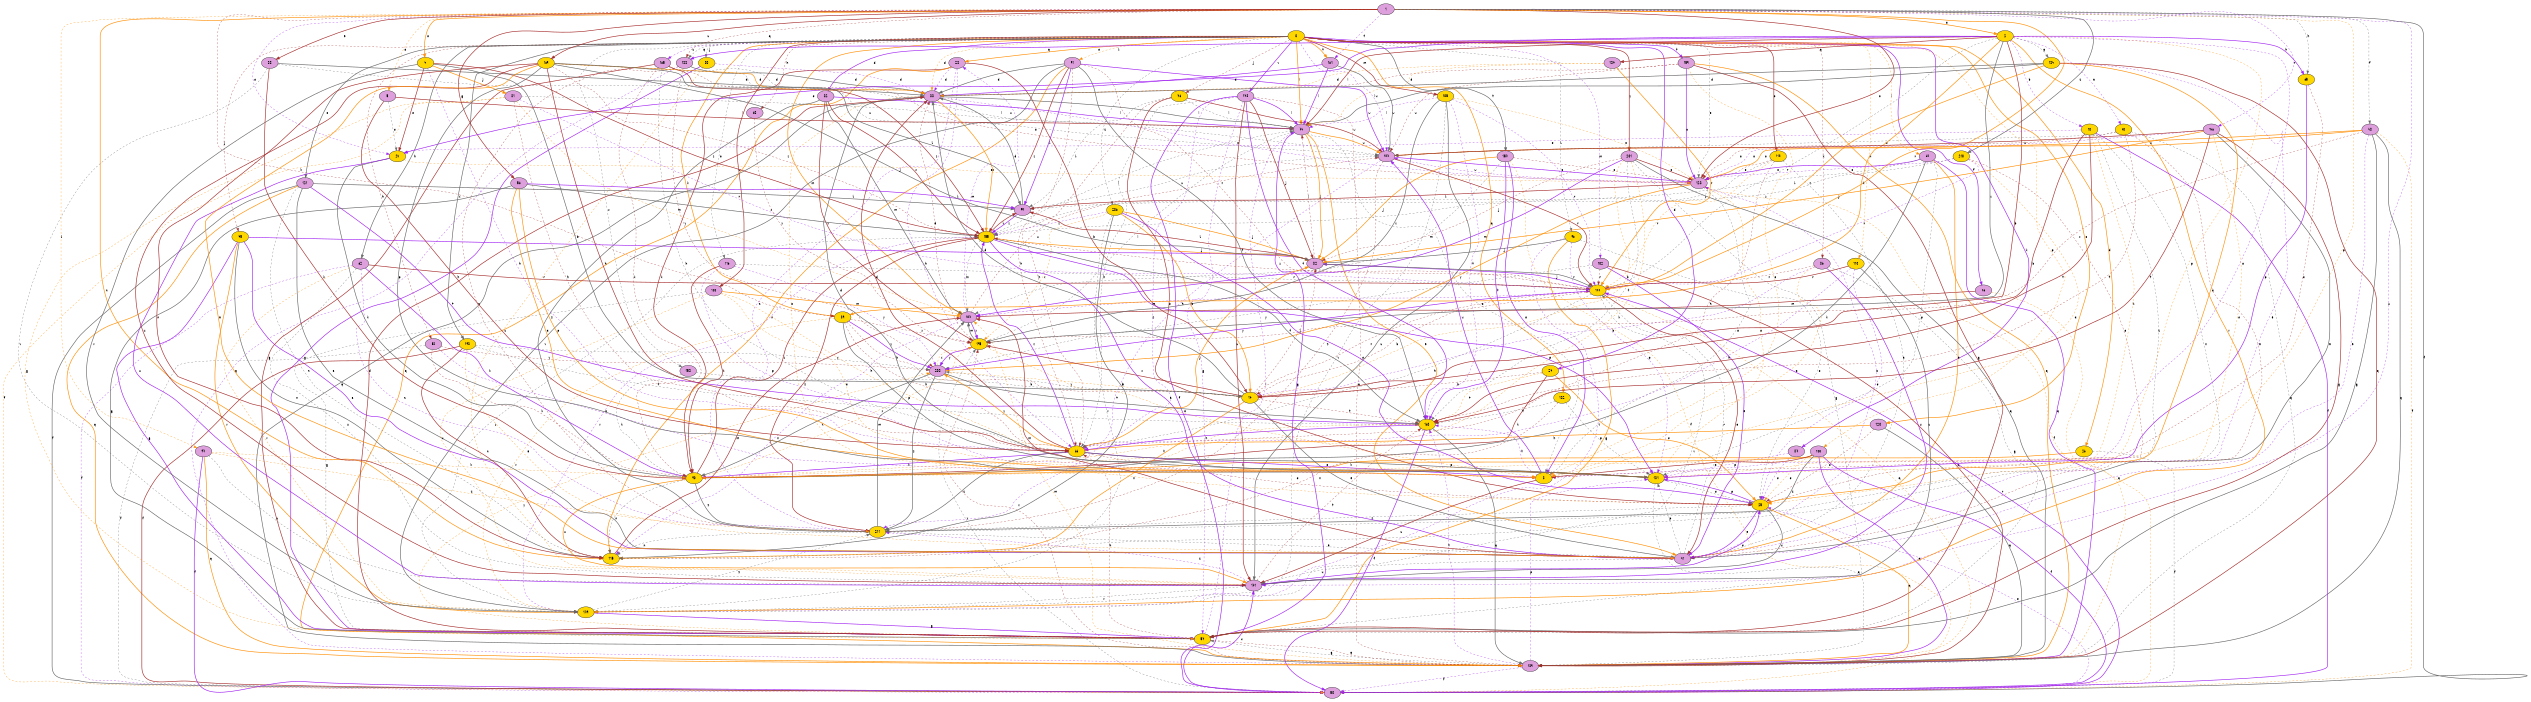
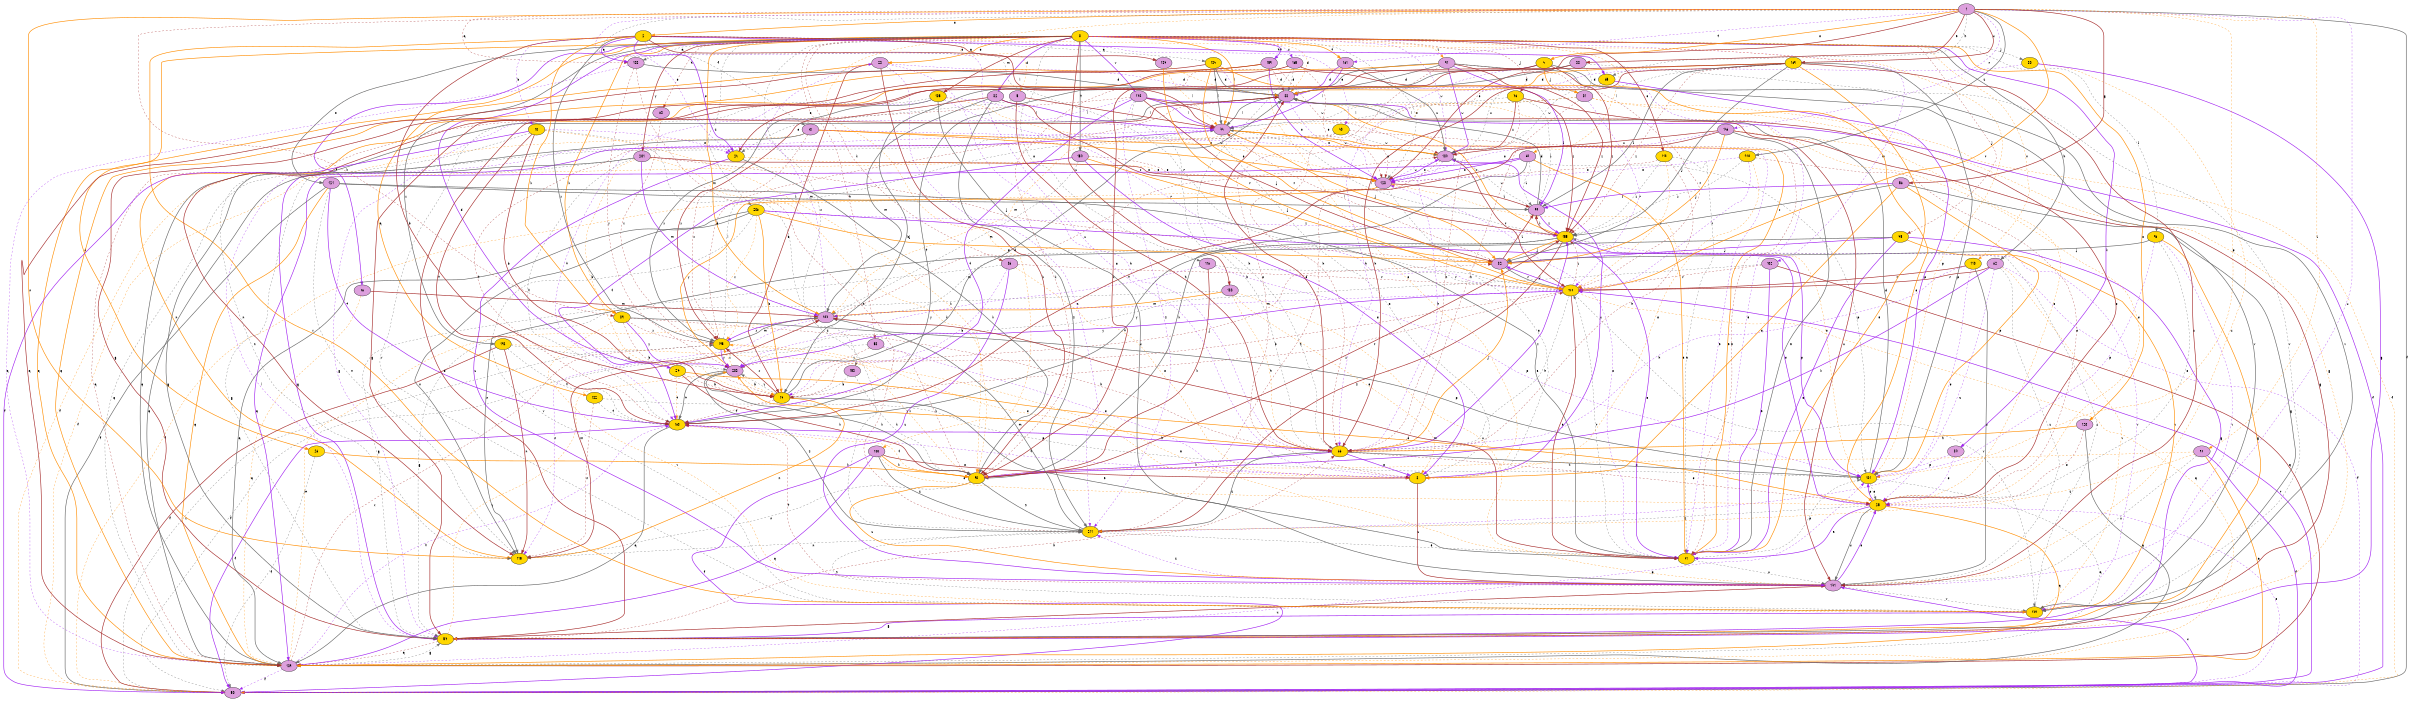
(1683, 559) -> (1686, 559)
none -> (1138, 612)
(2186, 646) -> (354, 284)
